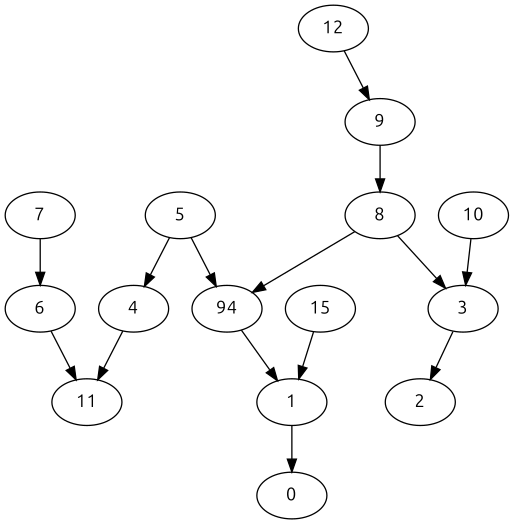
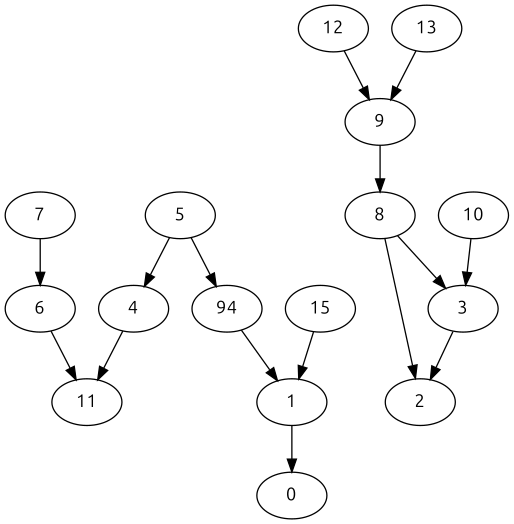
none -> (427, 29)
(309, 259) -> (399, 302)
